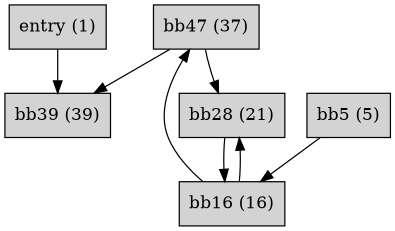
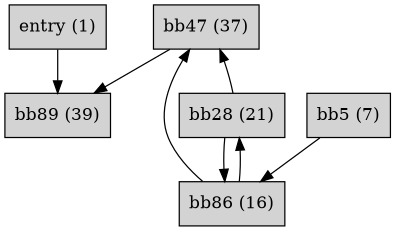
(209, 66) -> (229, 77)
(58, 115) -> (58, 115)
(349, 115) -> (349, 115)
(232, 204) -> (232, 204)
